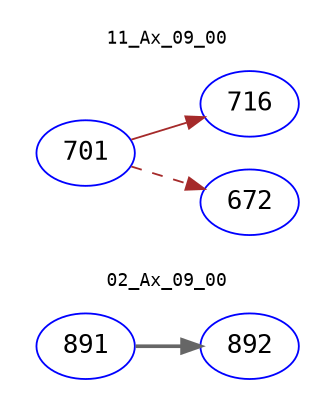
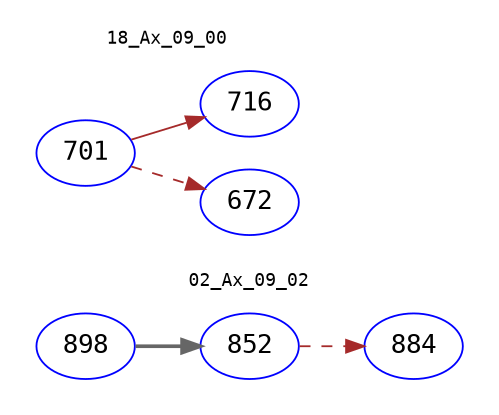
(168, 39) -> (168, 39)
(168, 282) -> (250, 282)
(86, 346) -> (86, 346)
(250, 346) -> (250, 346)
none -> (414, 346)
